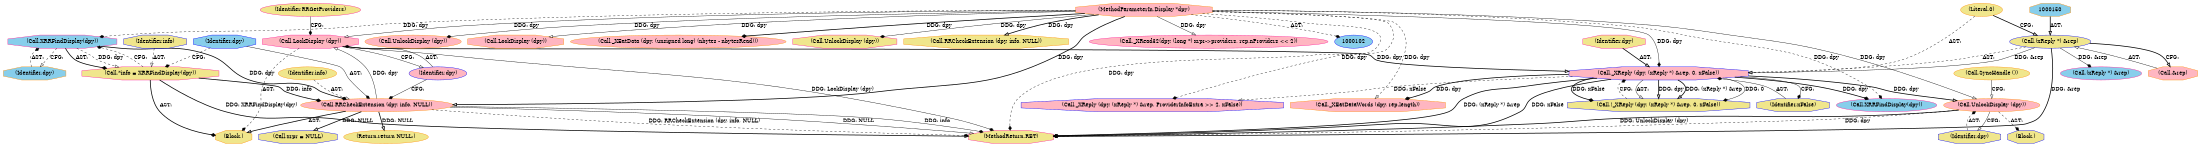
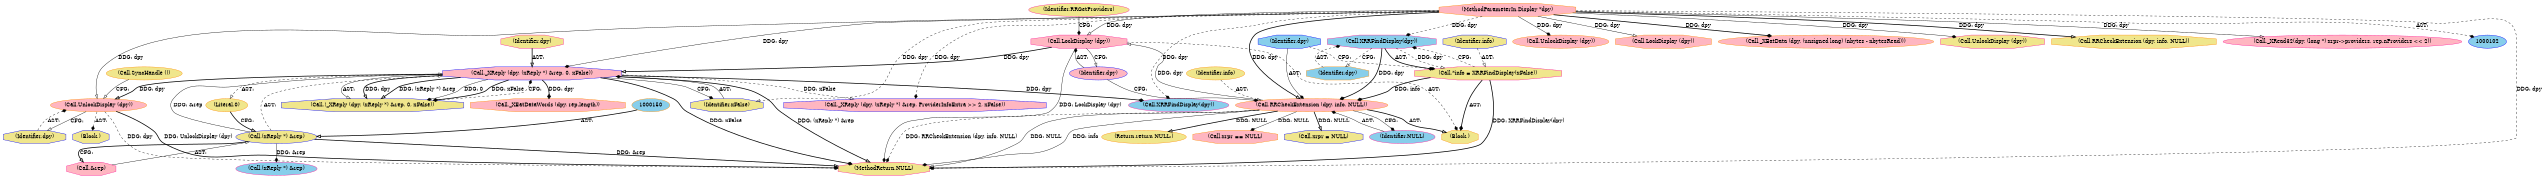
(2050, 10) -> (651, 105)
(1393, 22) -> (998, 22)
(1887, 63) -> (335, 77)
(150, 73) -> (1488, 73)
(2173, 73) -> (91, 169)
(1011, 137) -> (884, 169)
none -> (1235, 137)
none -> (1402, 137)
